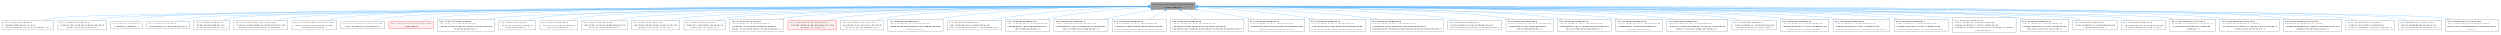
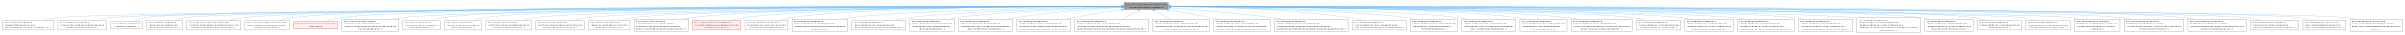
(1173, 6) -> (1146, 6)
(168, 25) -> none
(363, 25) -> none
